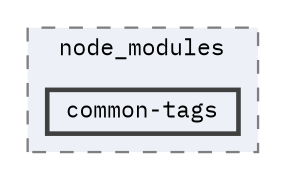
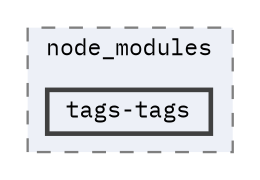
(143, 112) -> (129, 112)
